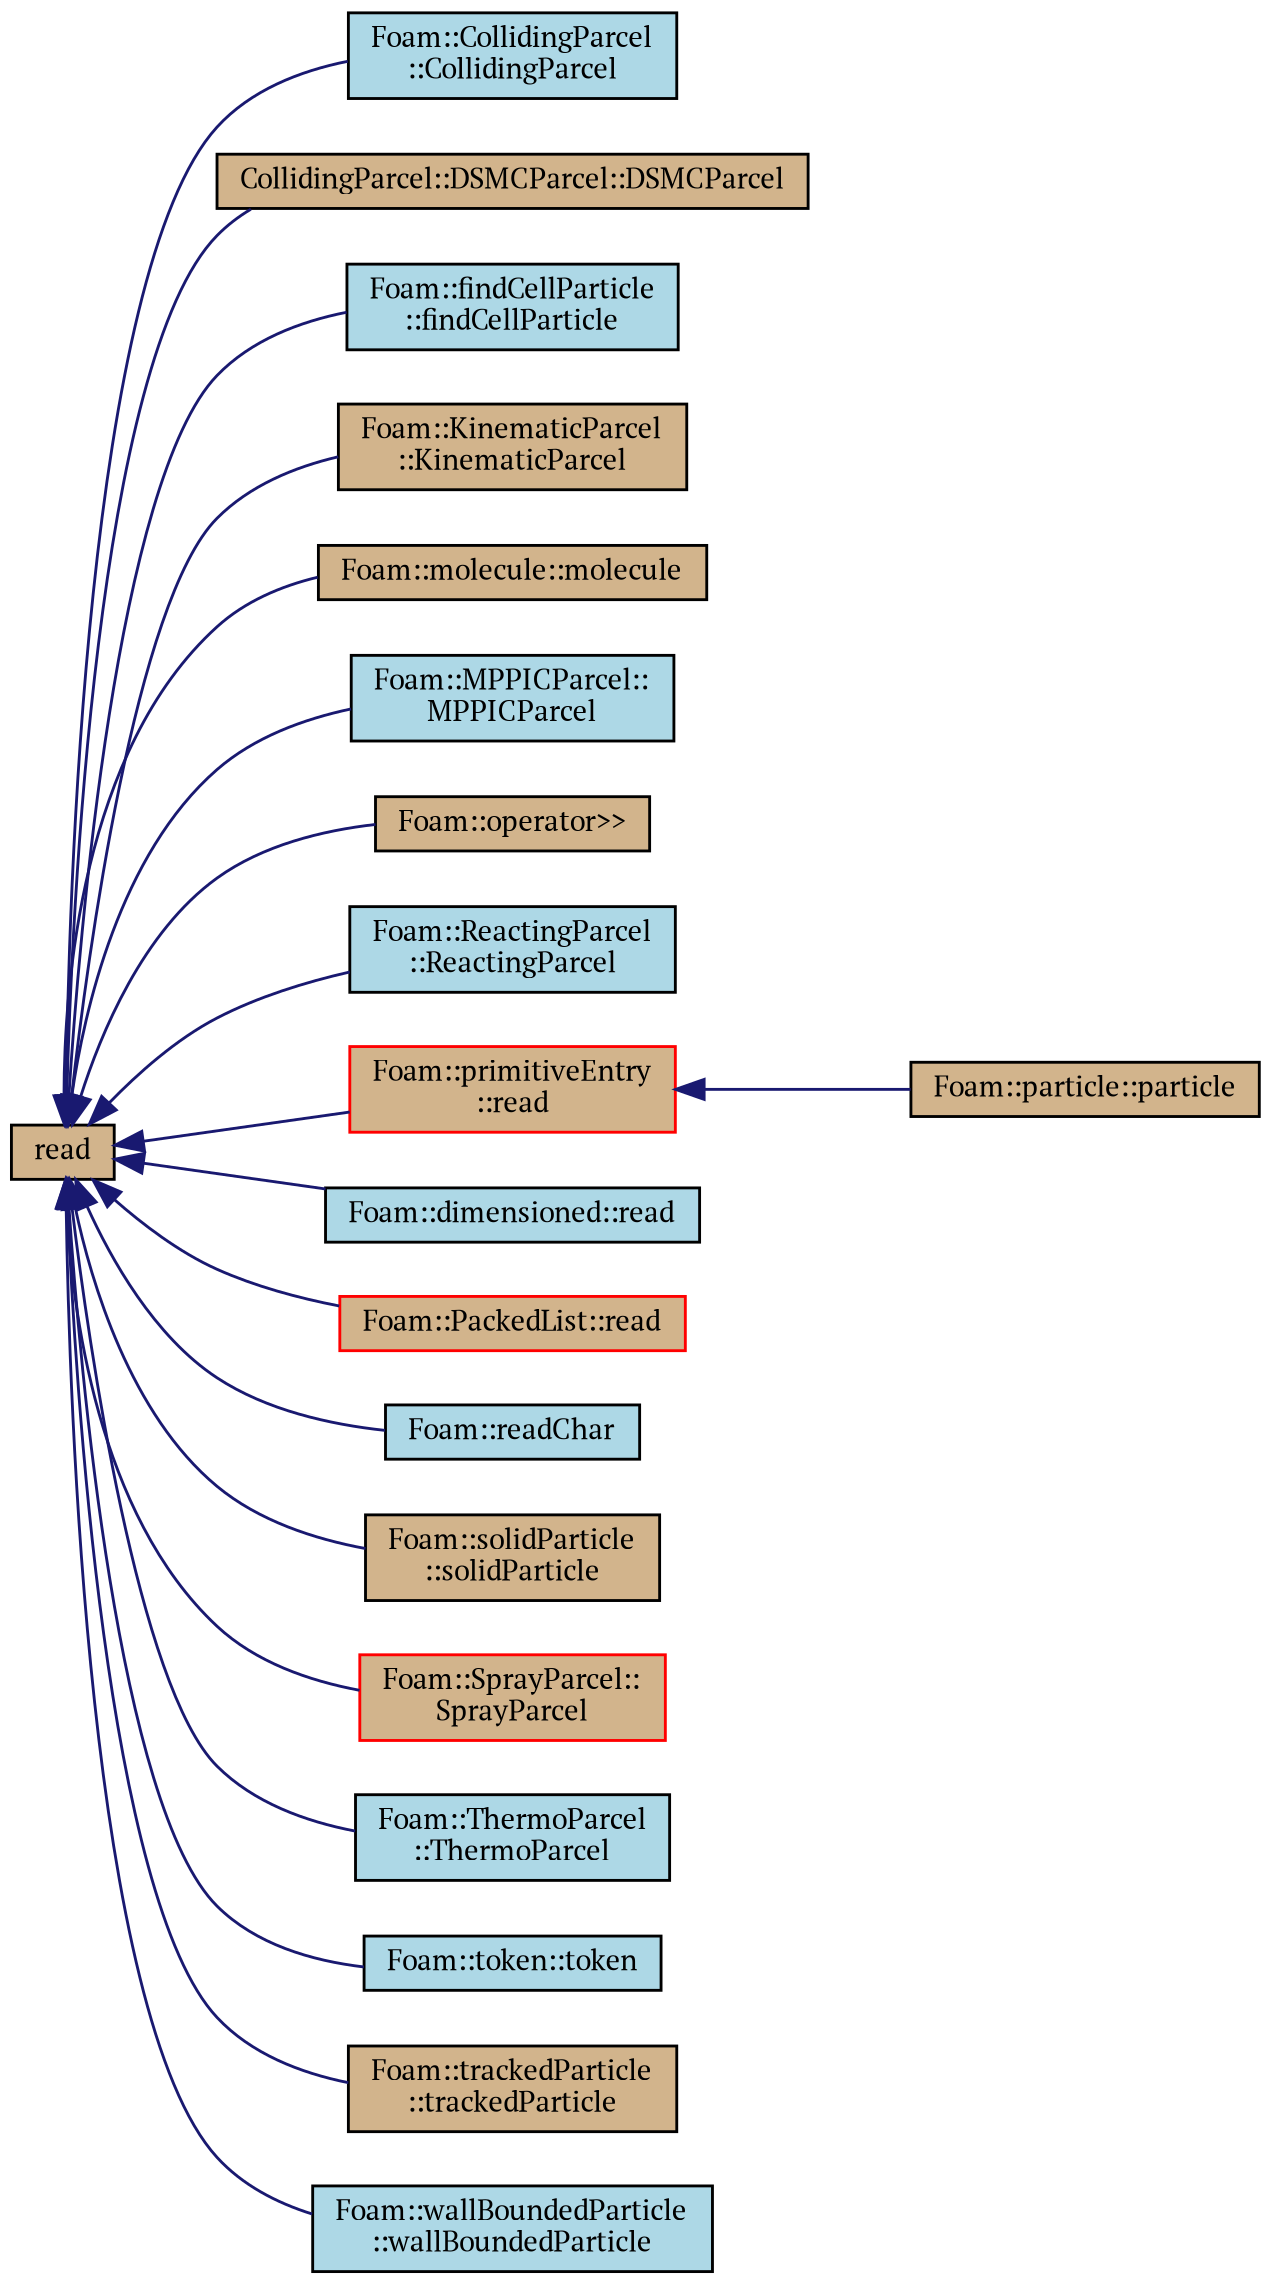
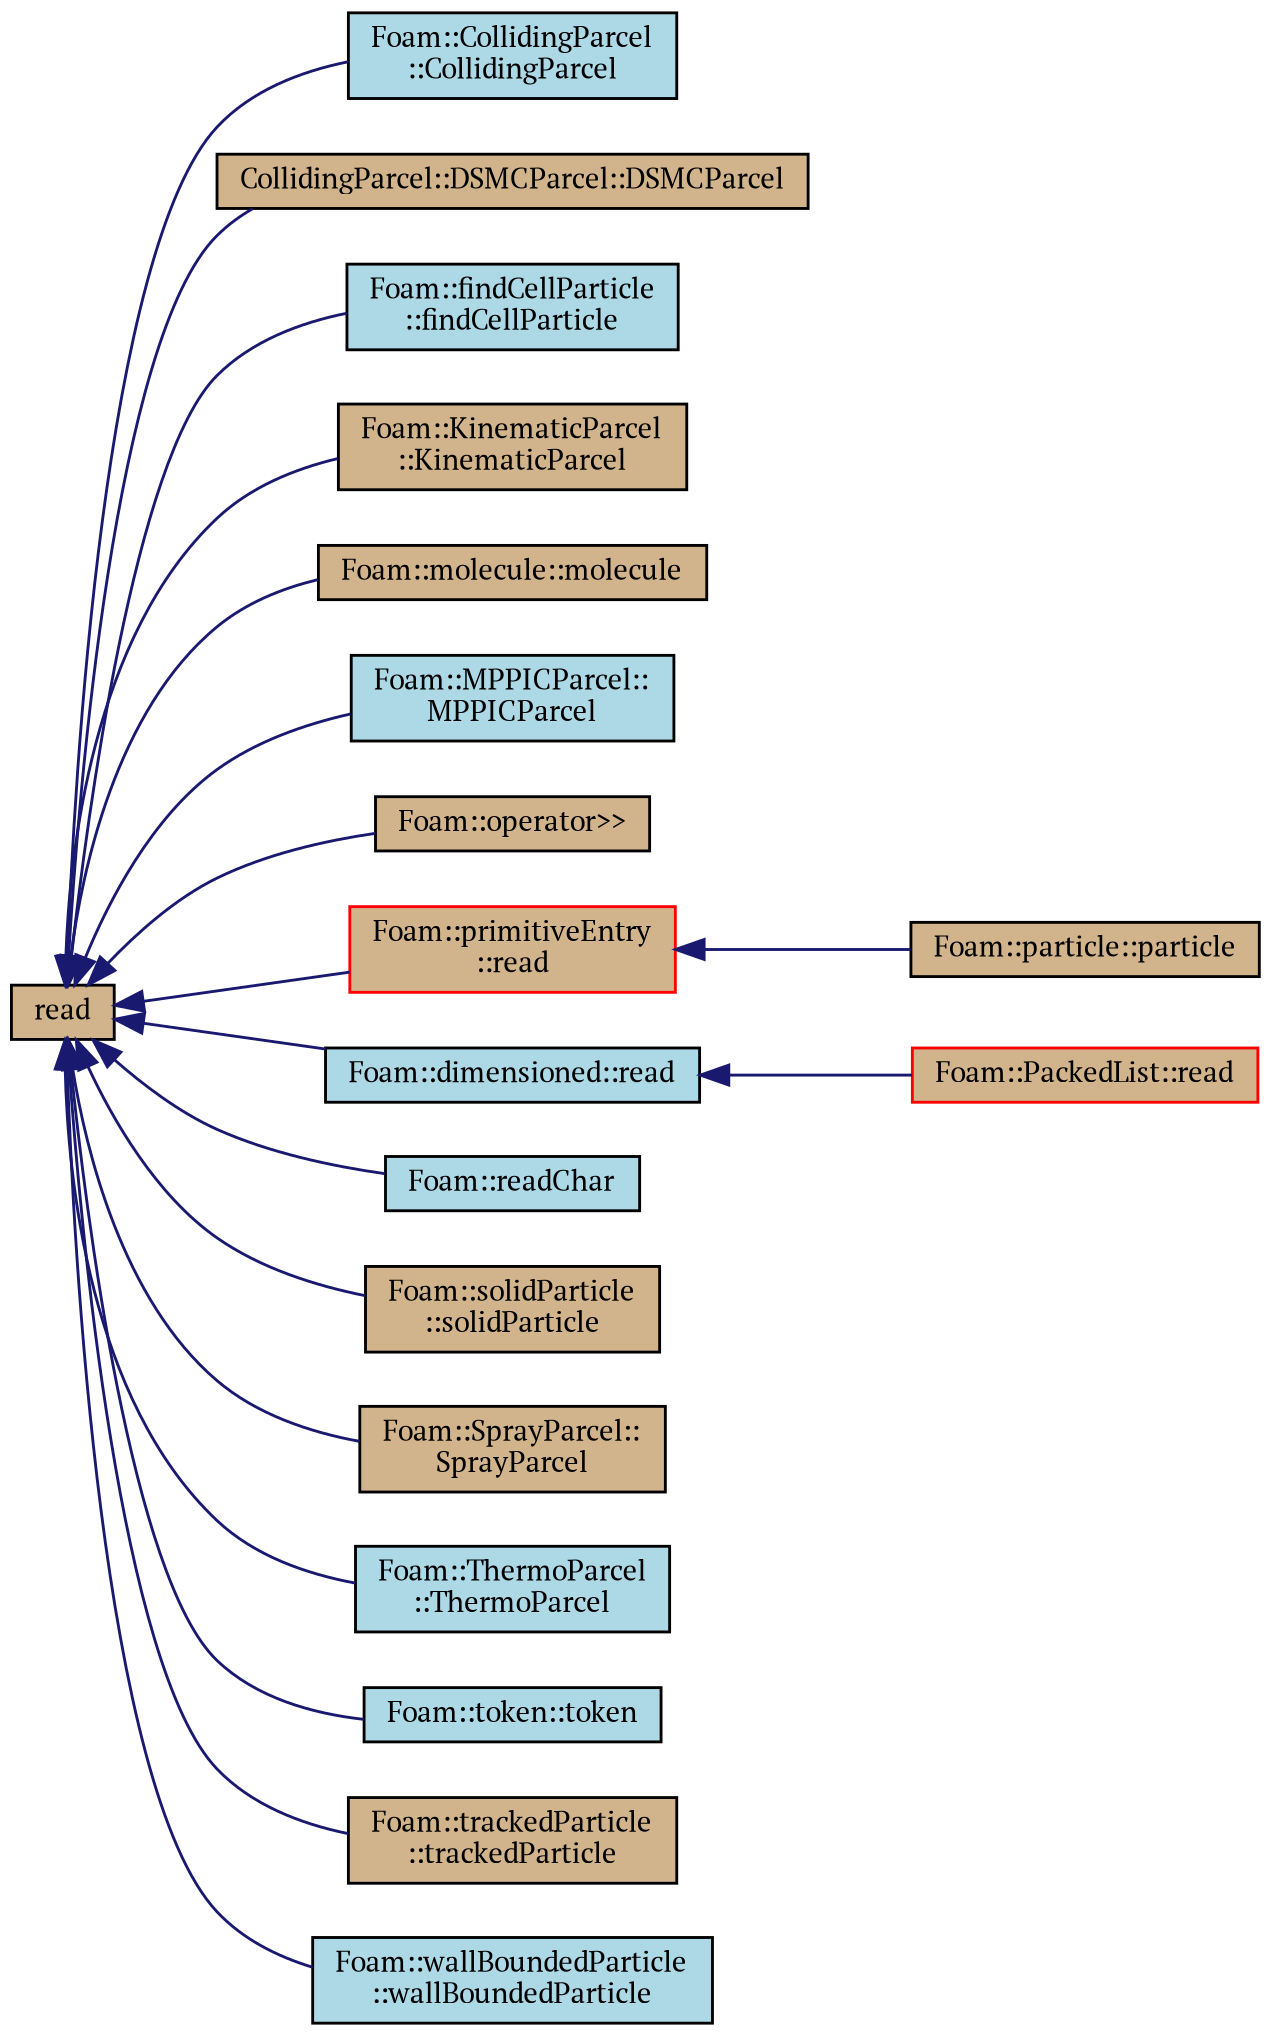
(513, 949) -> none
(218, 1270) -> (821, 1075)
(513, 1698) -> (513, 1449)
